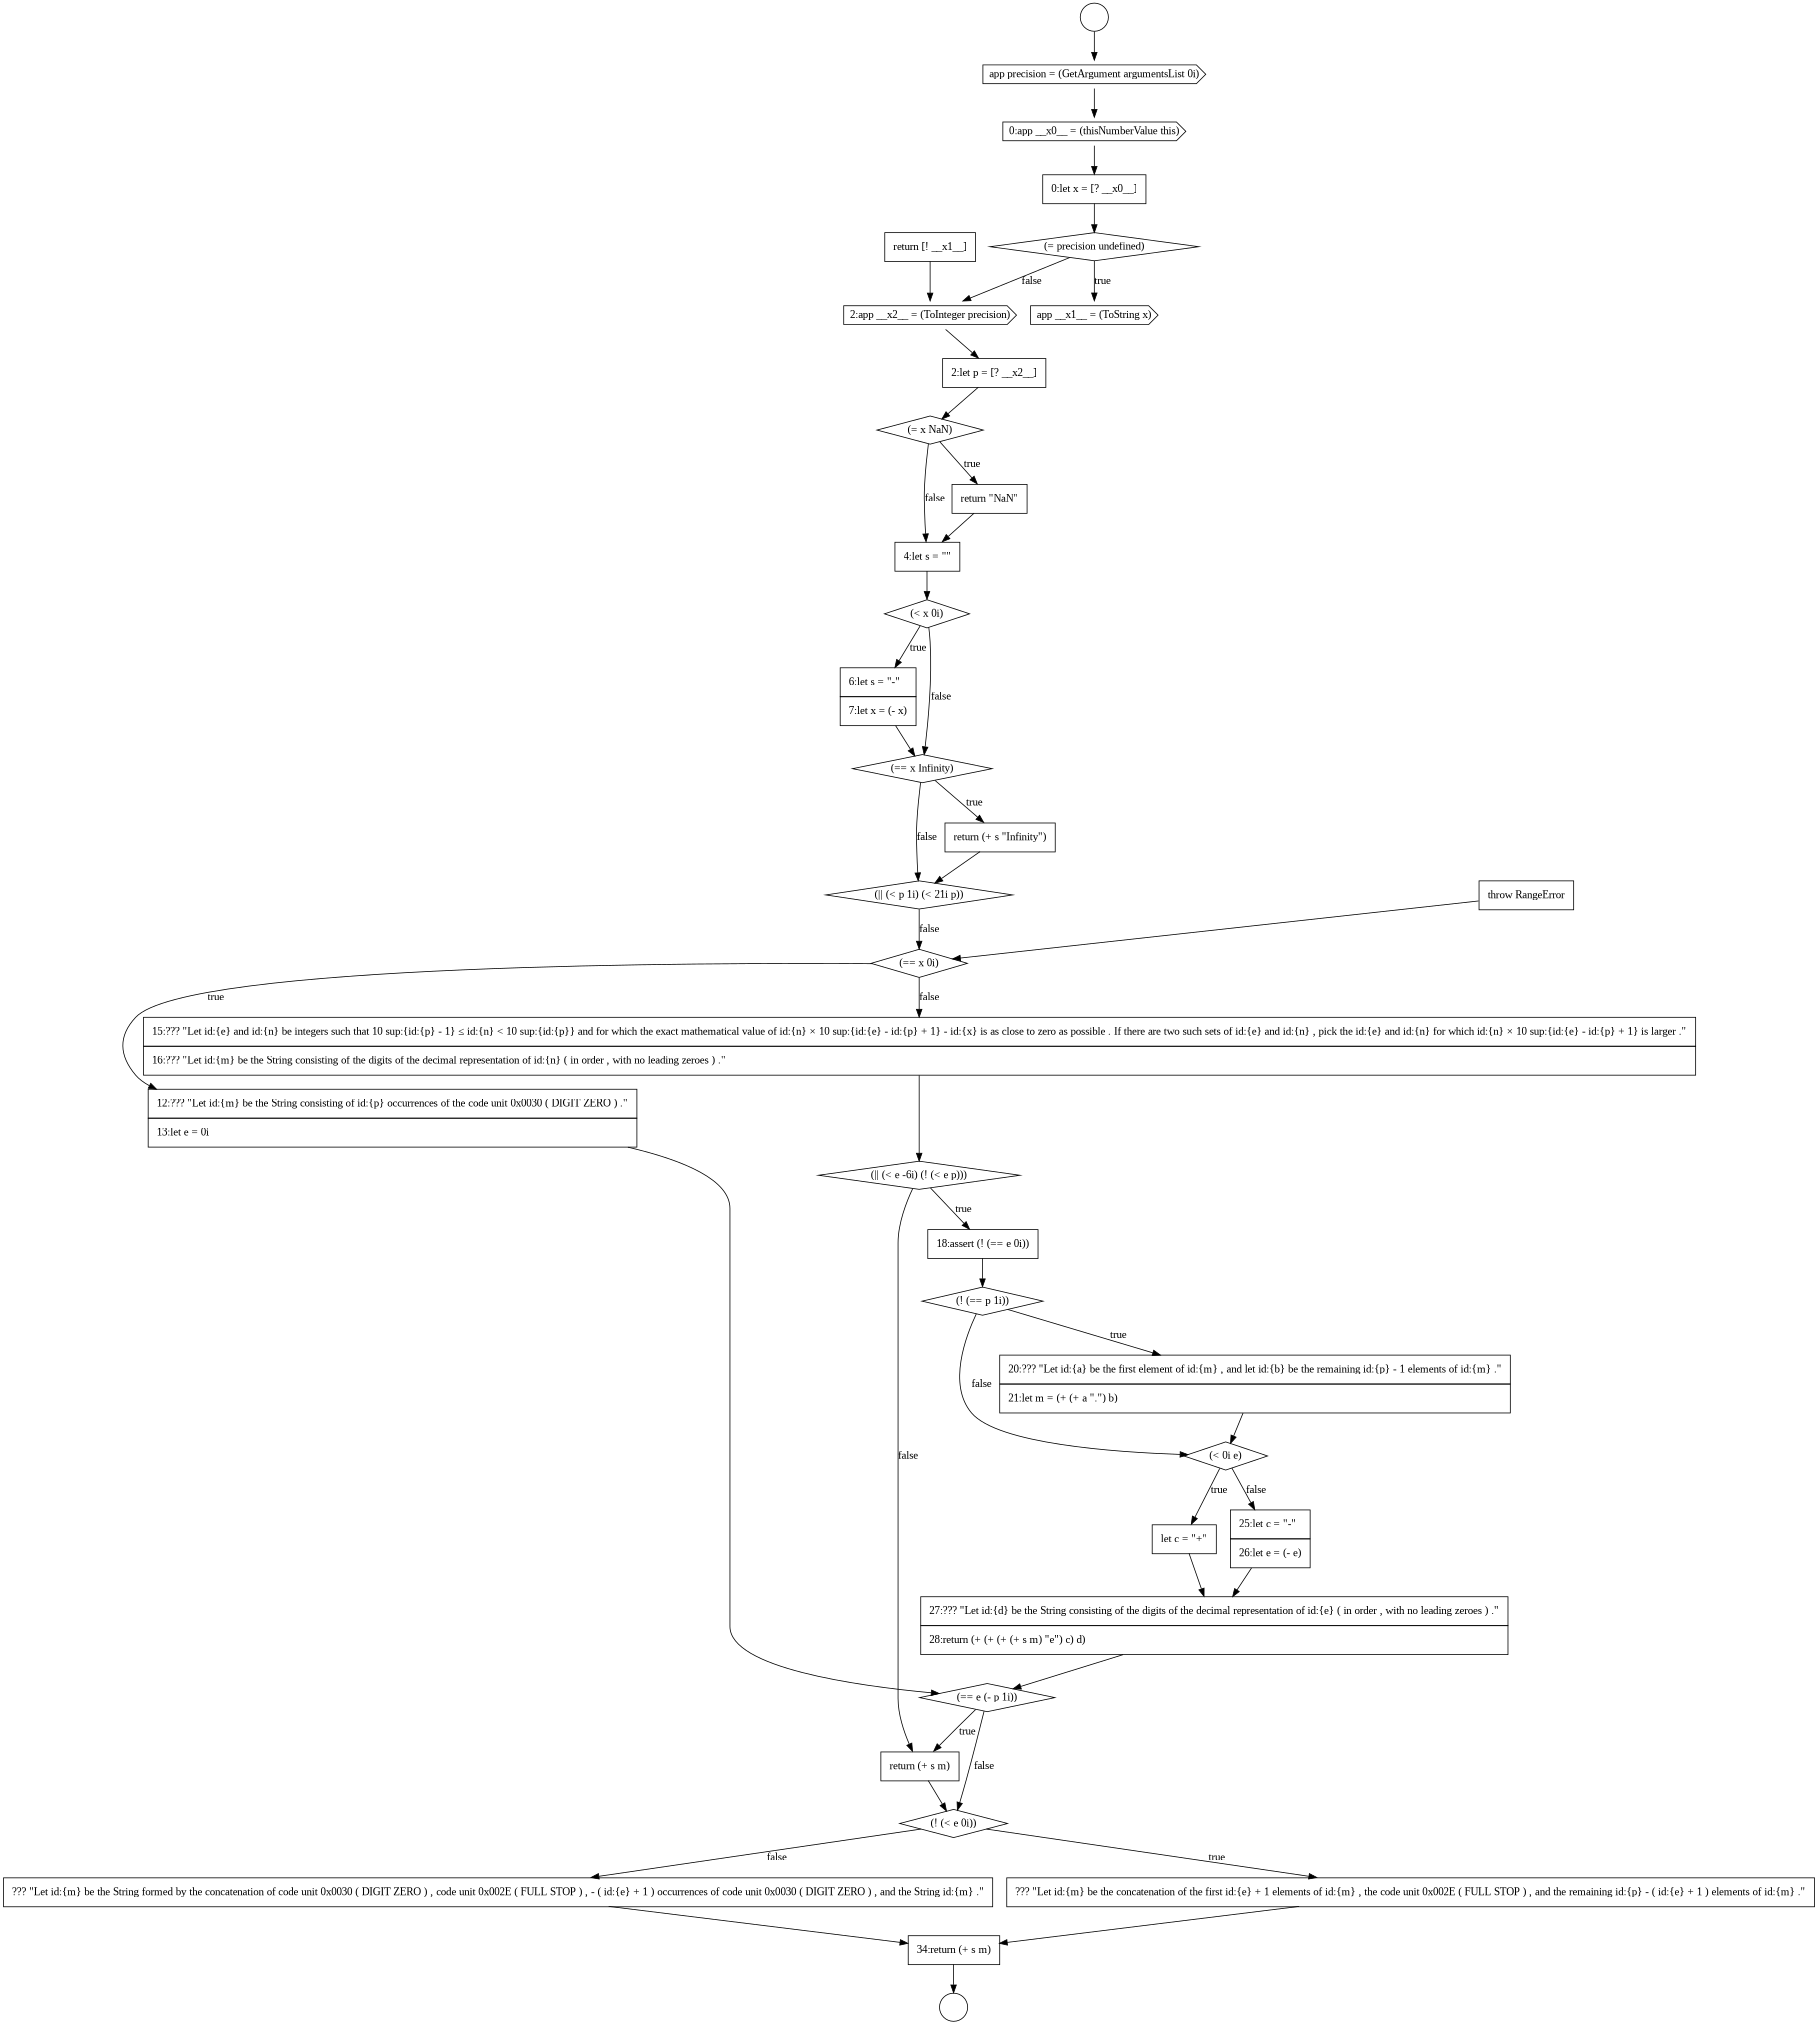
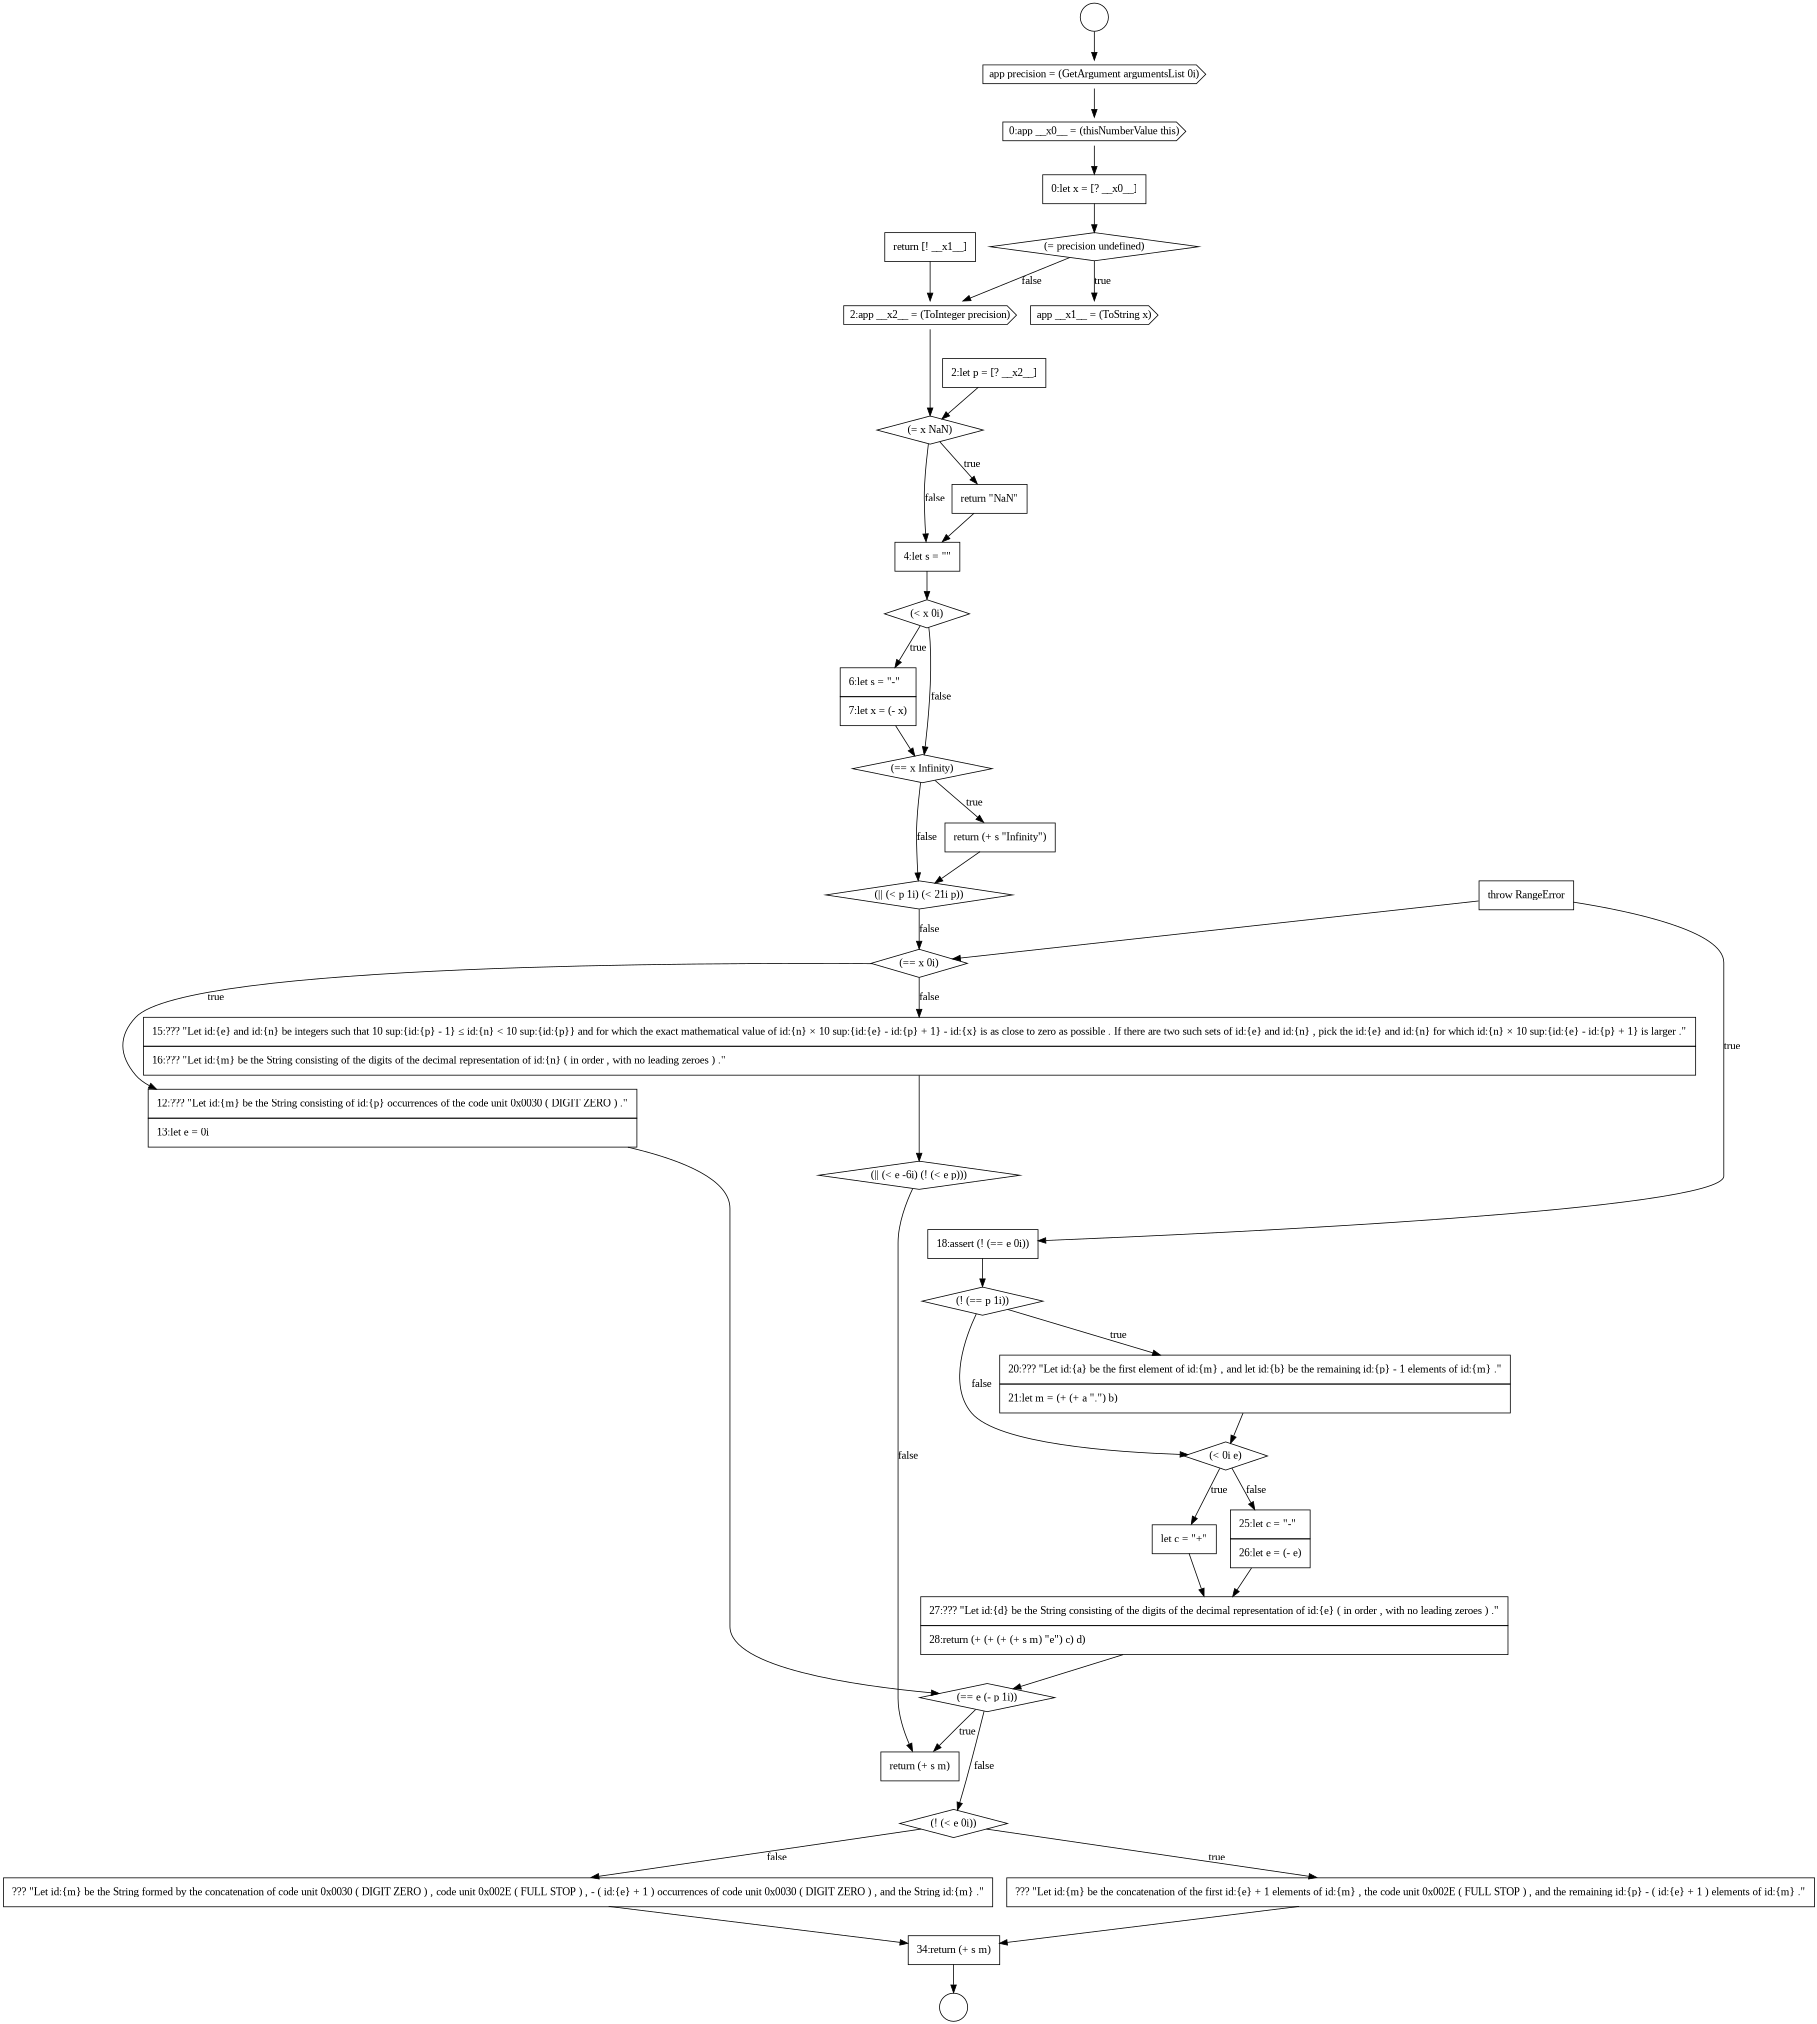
(959, 341) -> (930, 369)
(947, 1206) -> (1578, 1207)
(935, 1792) -> none
